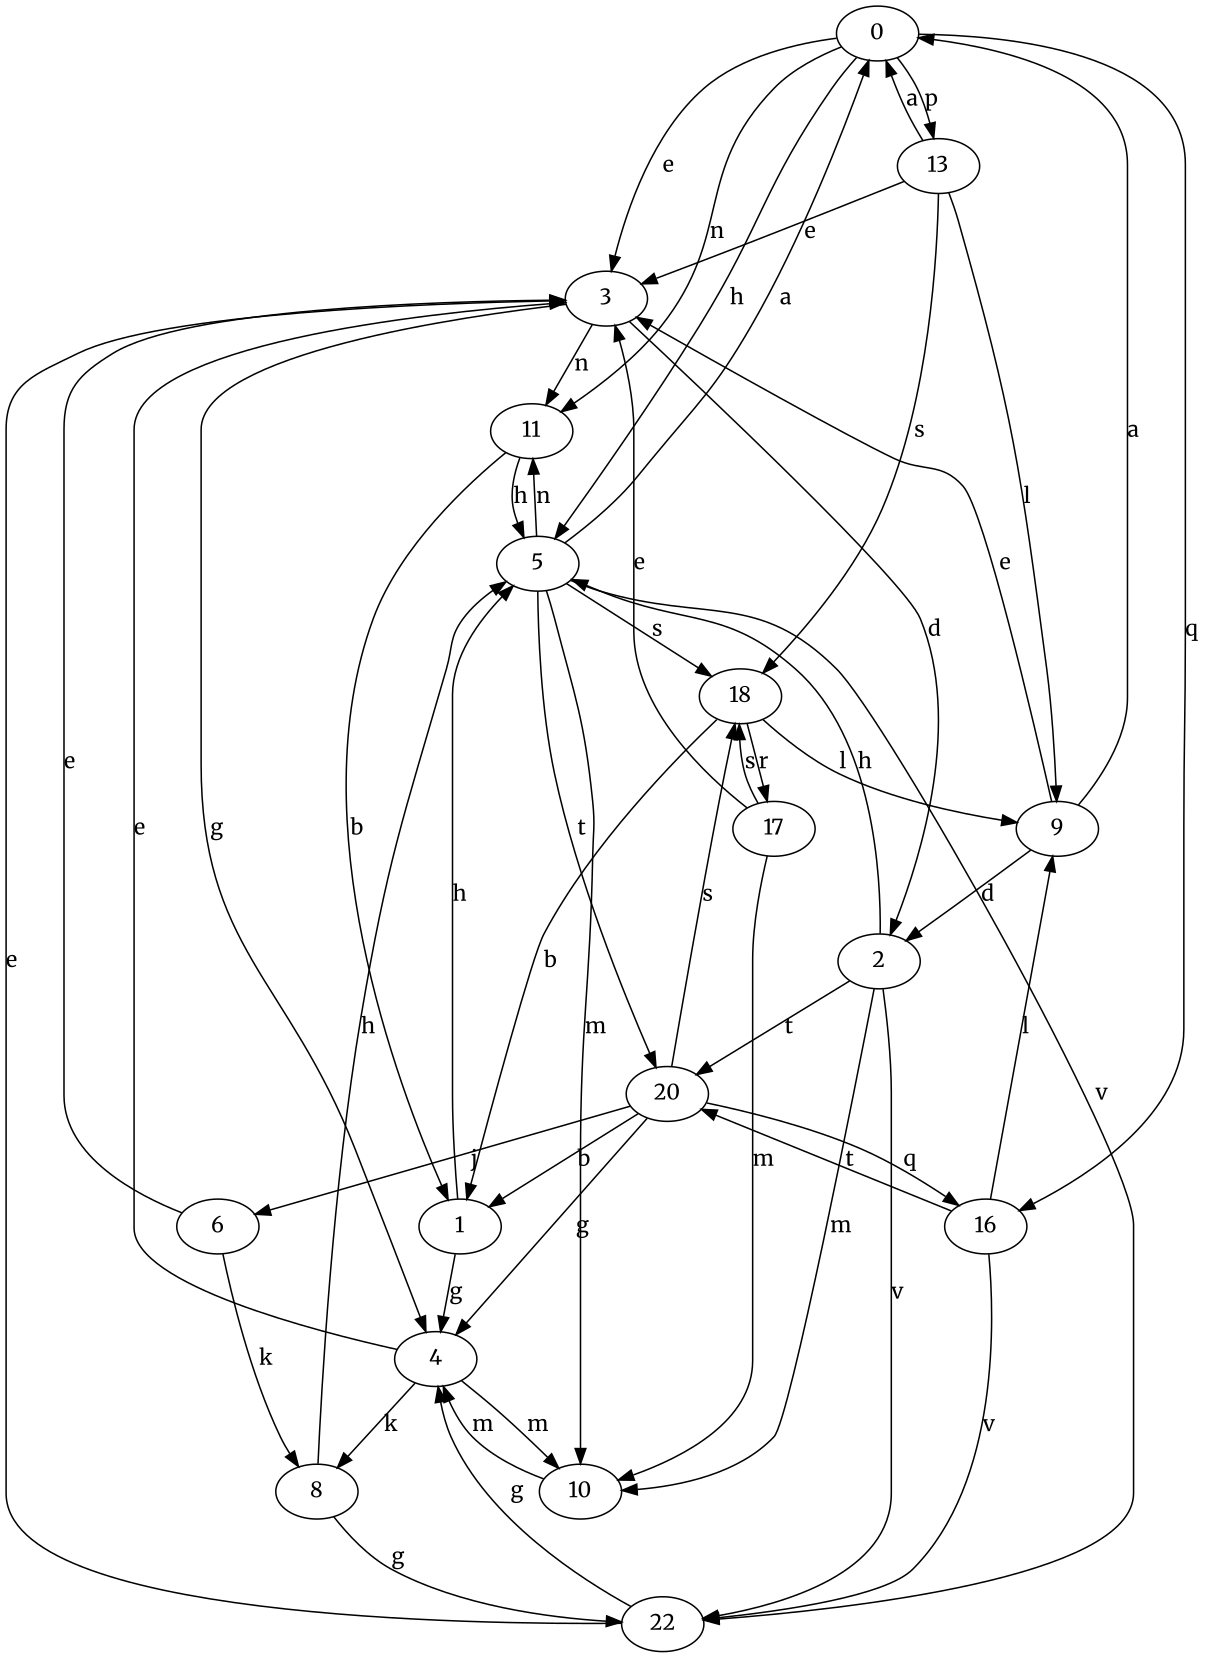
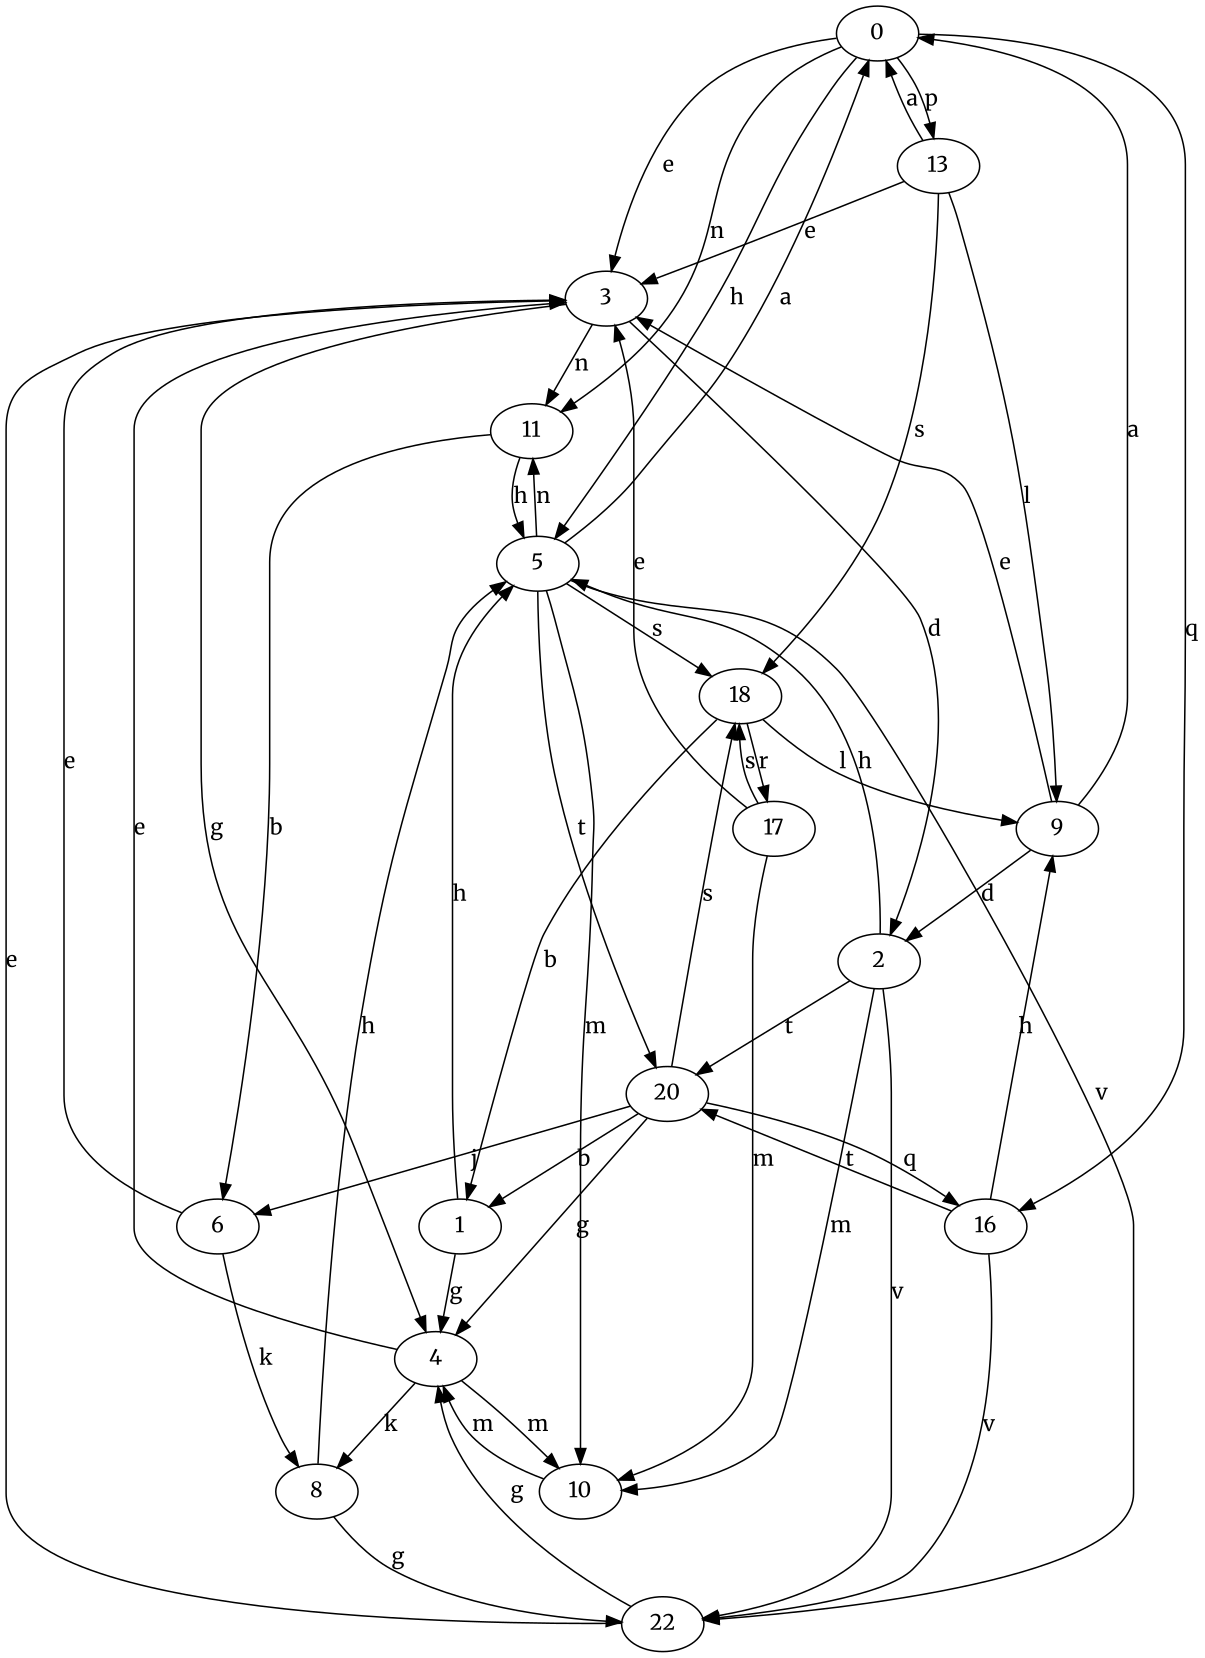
(347, 800) -> (270, 735)
(1026, 1028) -> (1026, 1028)
